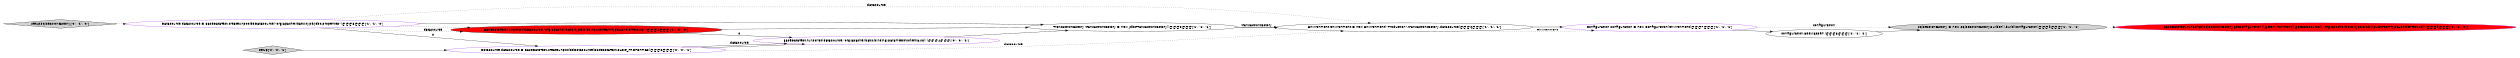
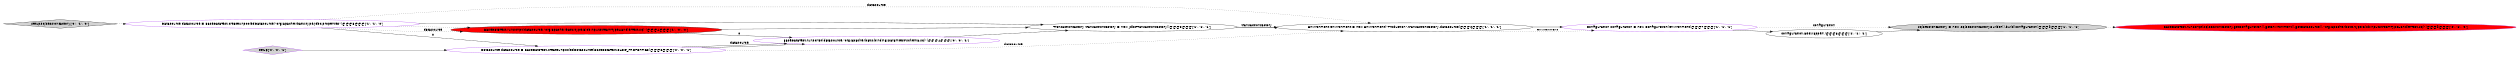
(273, 50) -> (273, 50)
